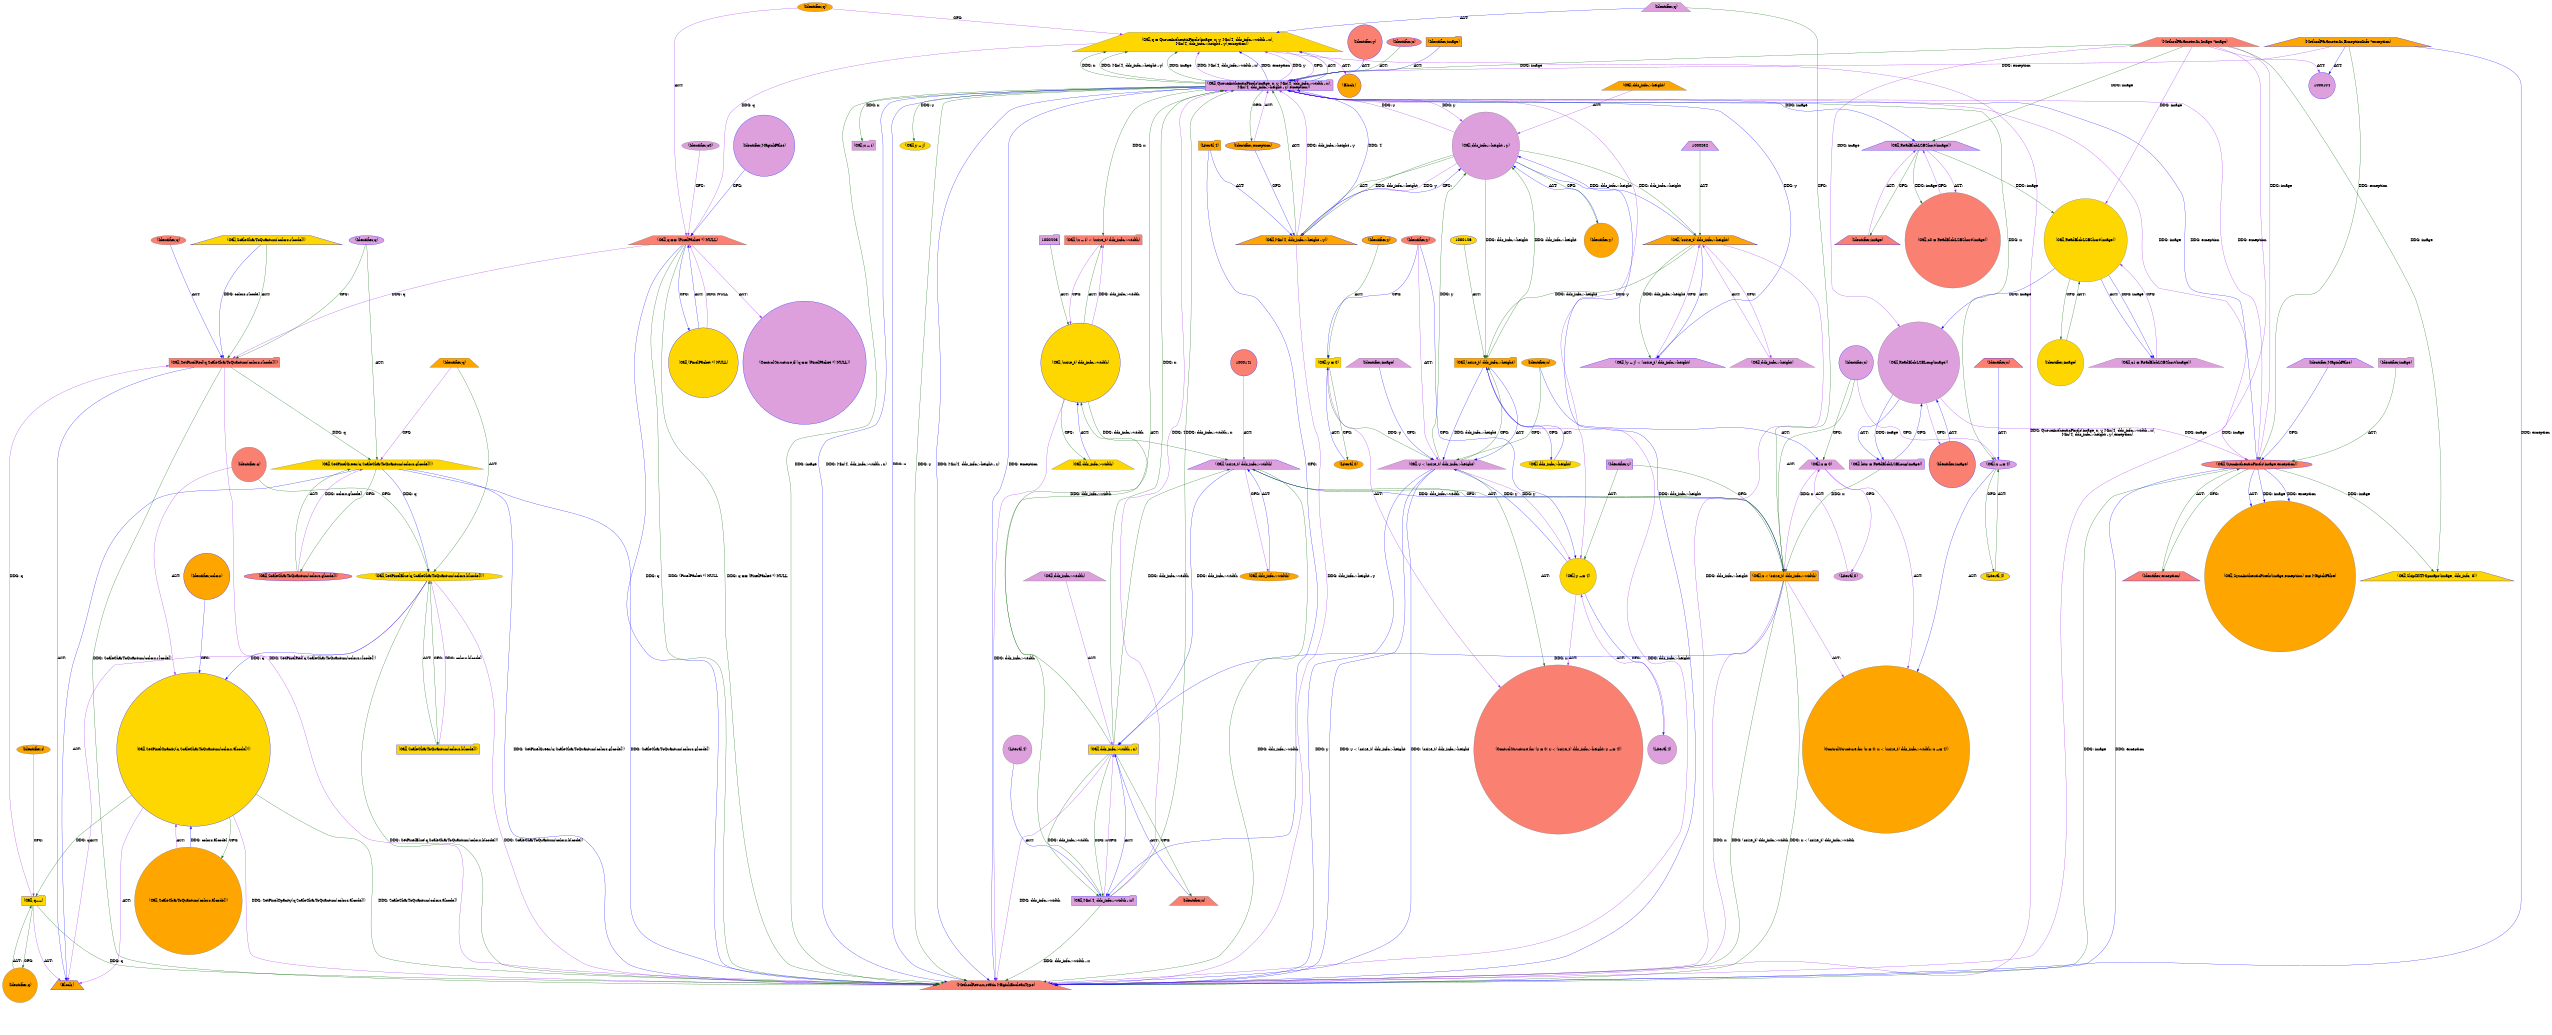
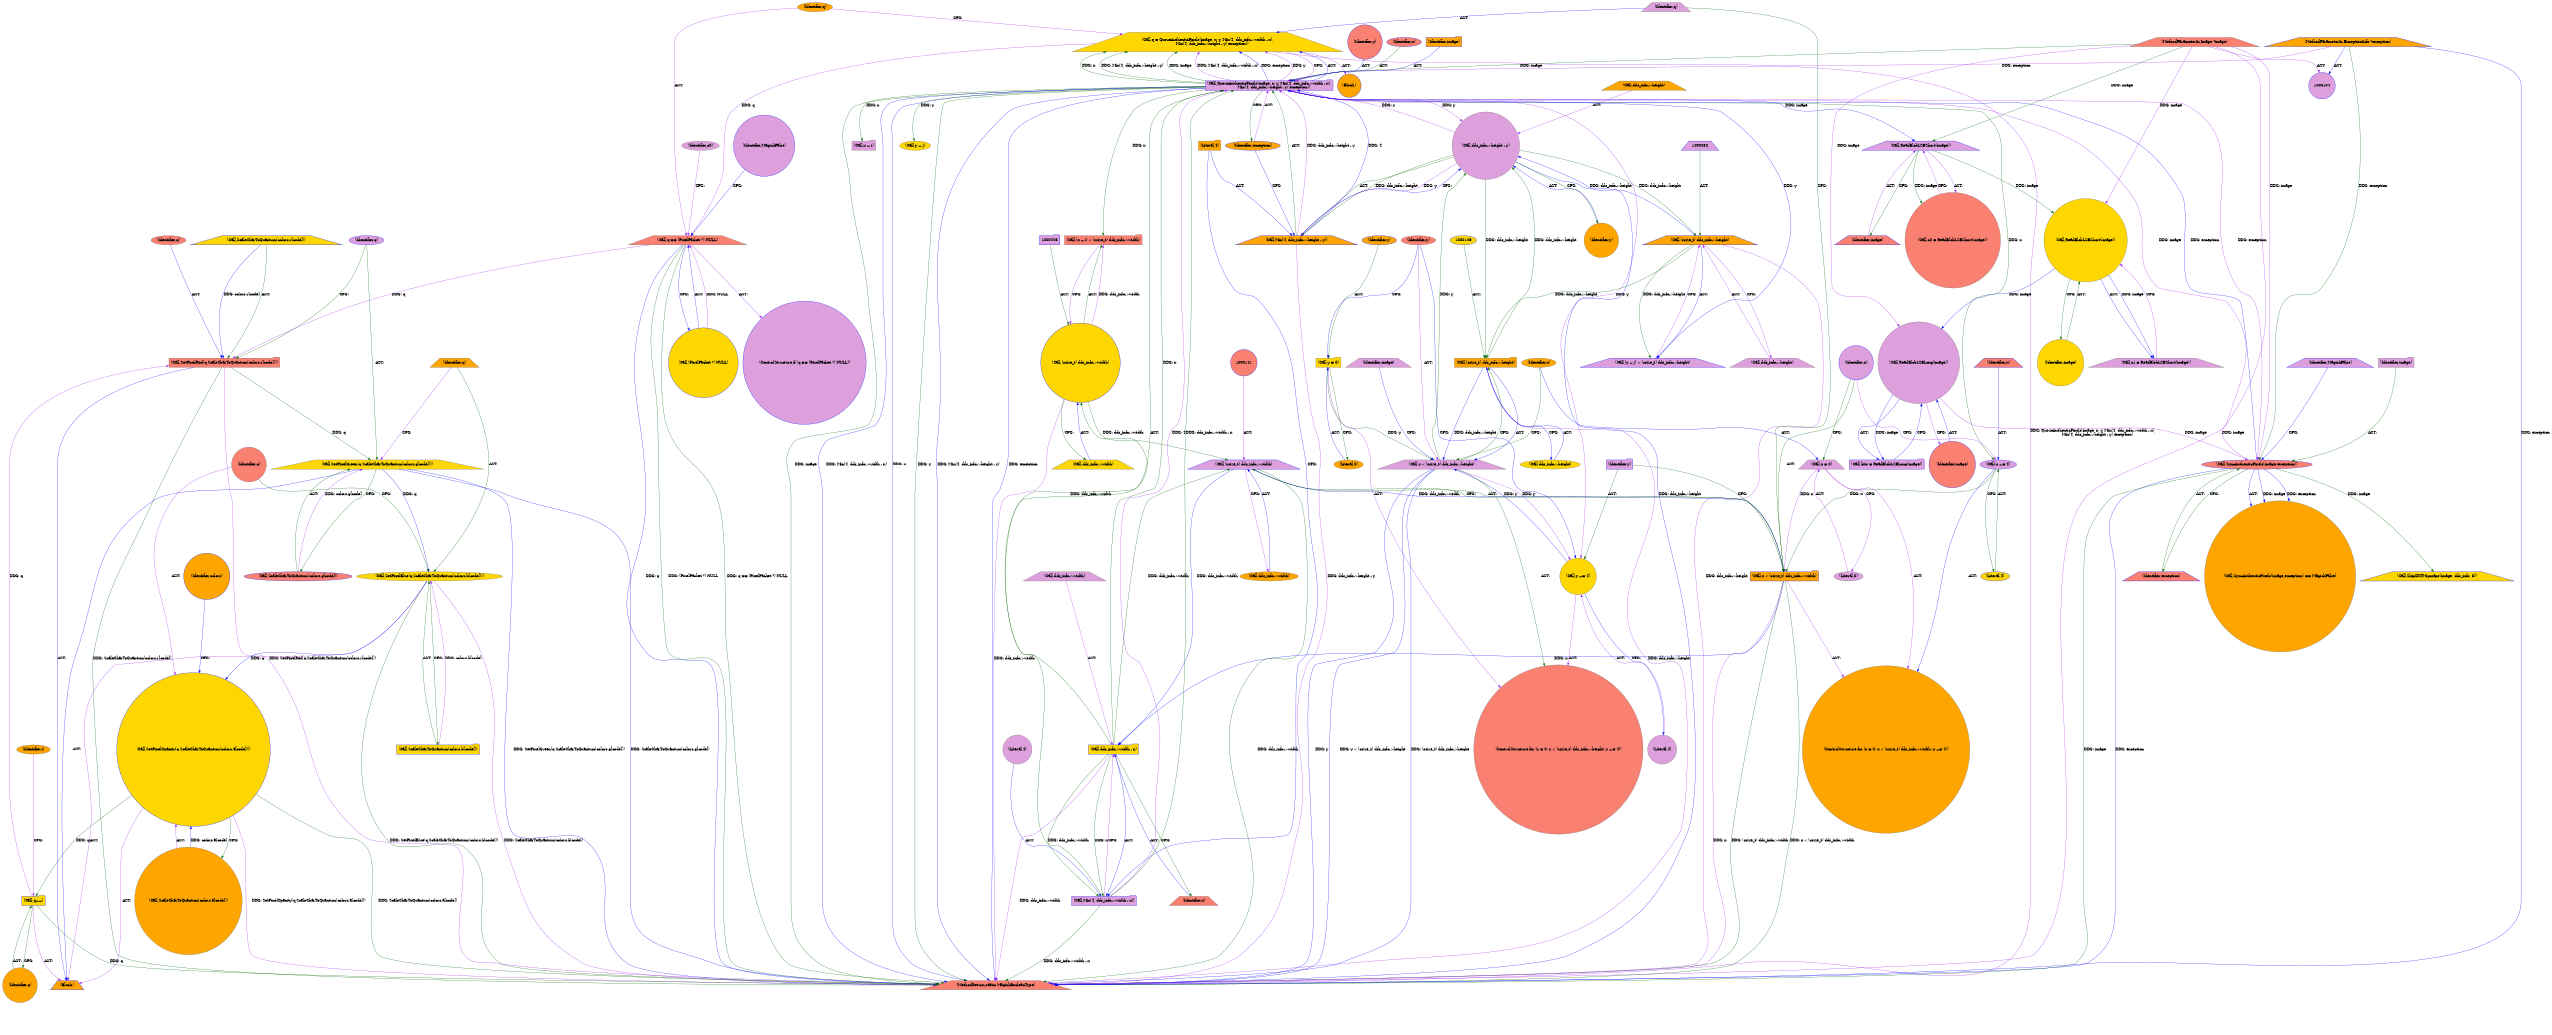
(2405, 277) -> none
(1819, 505) -> (1882, 489)
